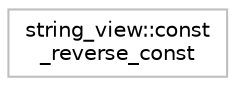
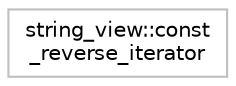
(118, 43) -> (118, 43)
